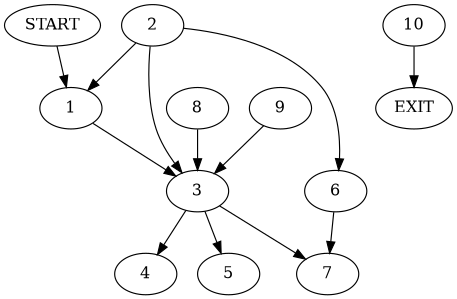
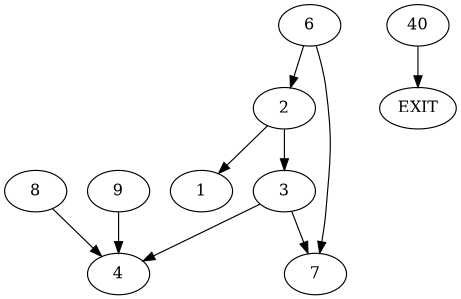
(52, 25) -> none
(414, 25) -> (418, 25)
(292, 62) -> (299, 61)
(198, 144) -> (73, 228)
(243, 146) -> (119, 227)
(129, 147) -> none
(229, 274) -> none
